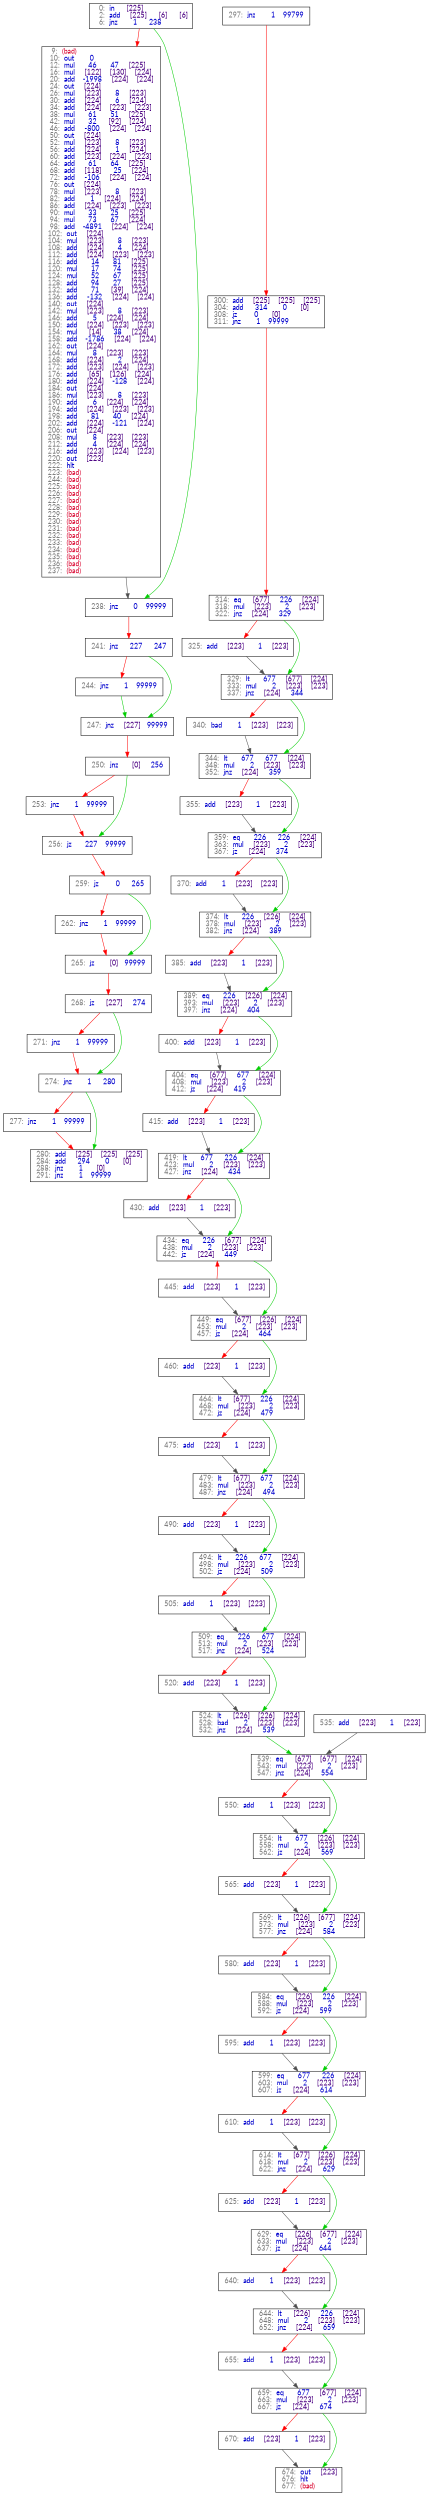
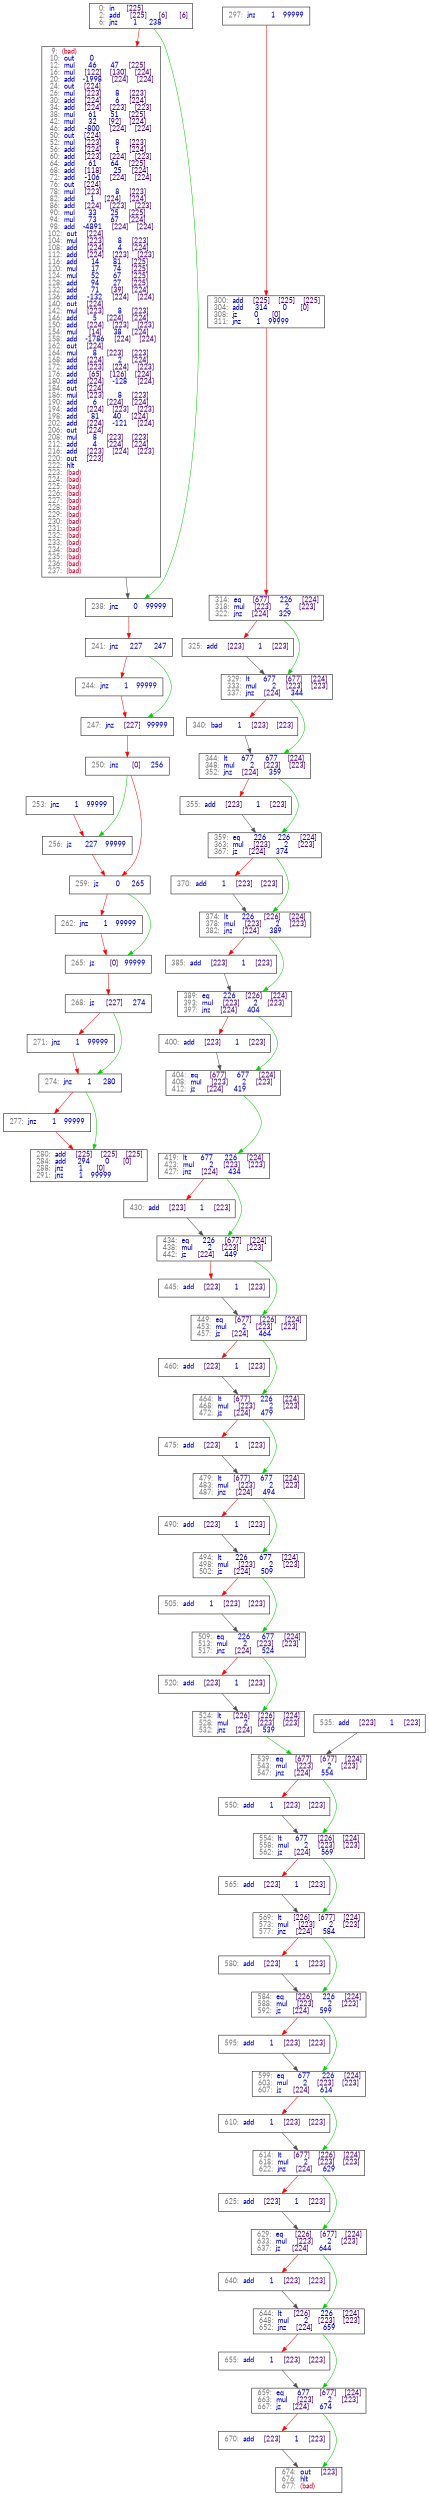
(293, 15) -> (293, 15)
(54, 480) -> (54, 480)
(123, 704) -> (123, 704)
(101, 785) -> (141, 825)
(199, 1123) -> none
(217, 1273) -> (211, 1267)
(224, 1723) -> (224, 1723)
